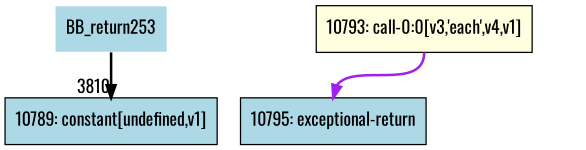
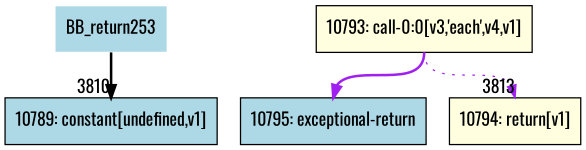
none -> (515, 121)
